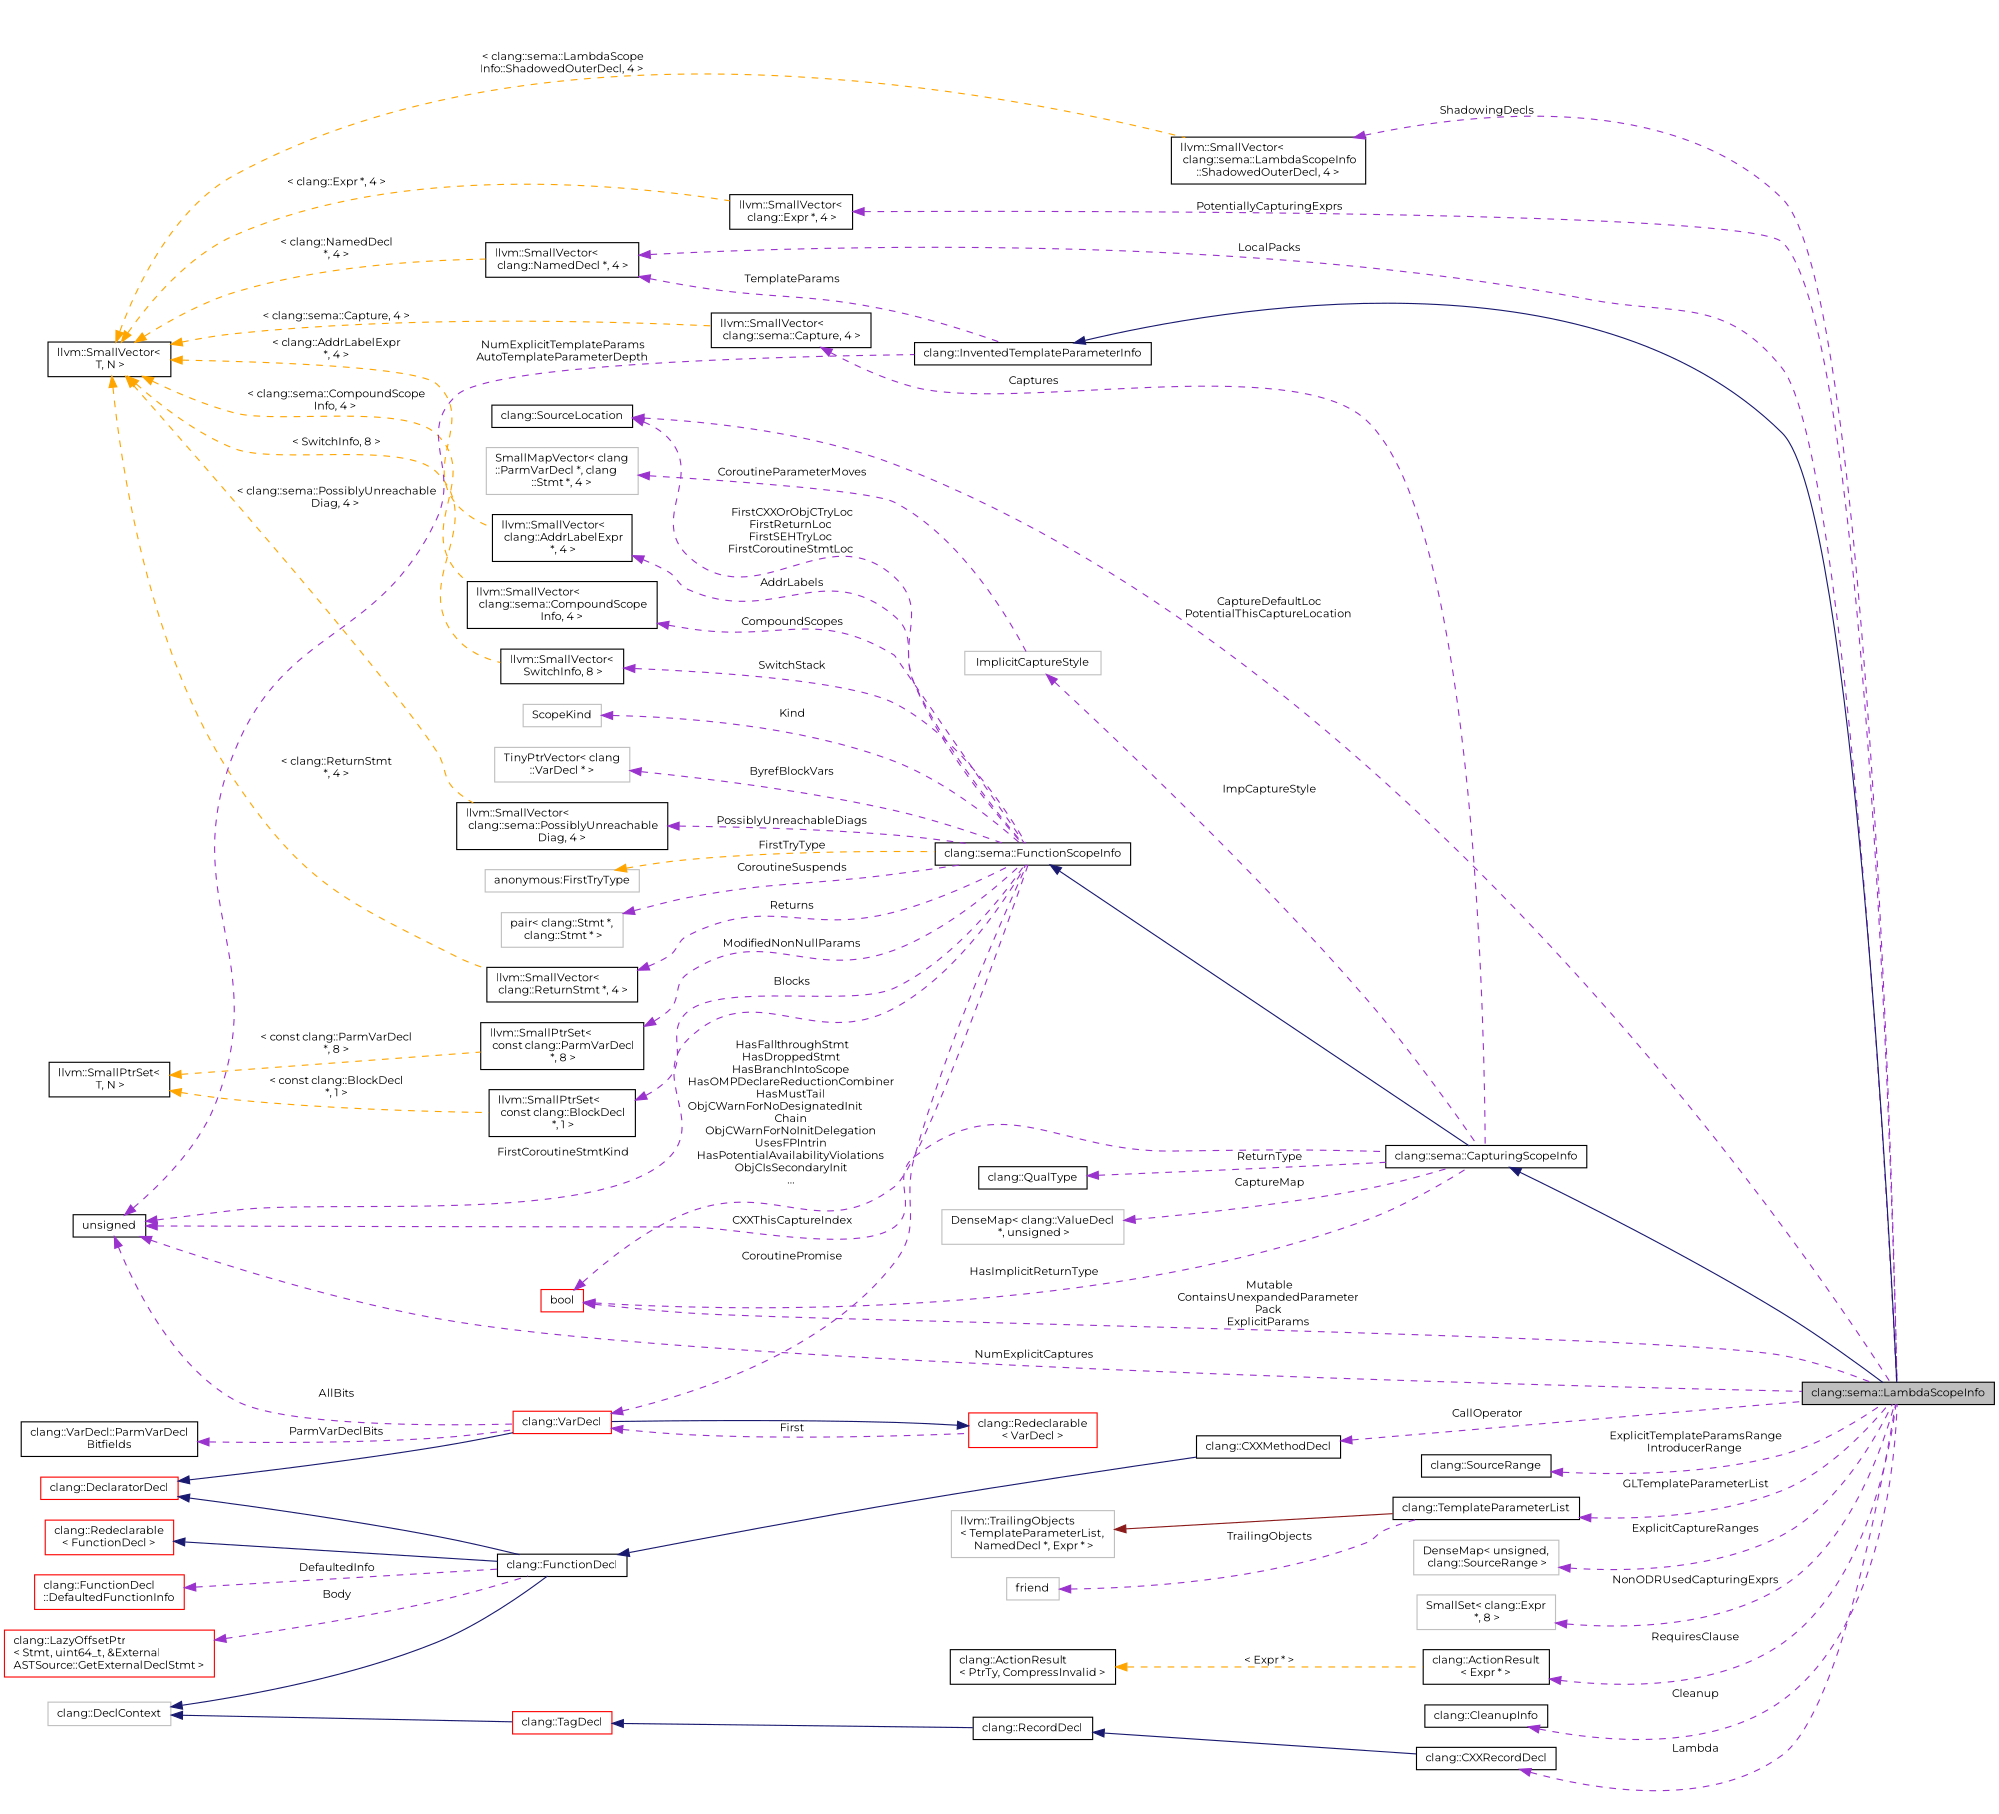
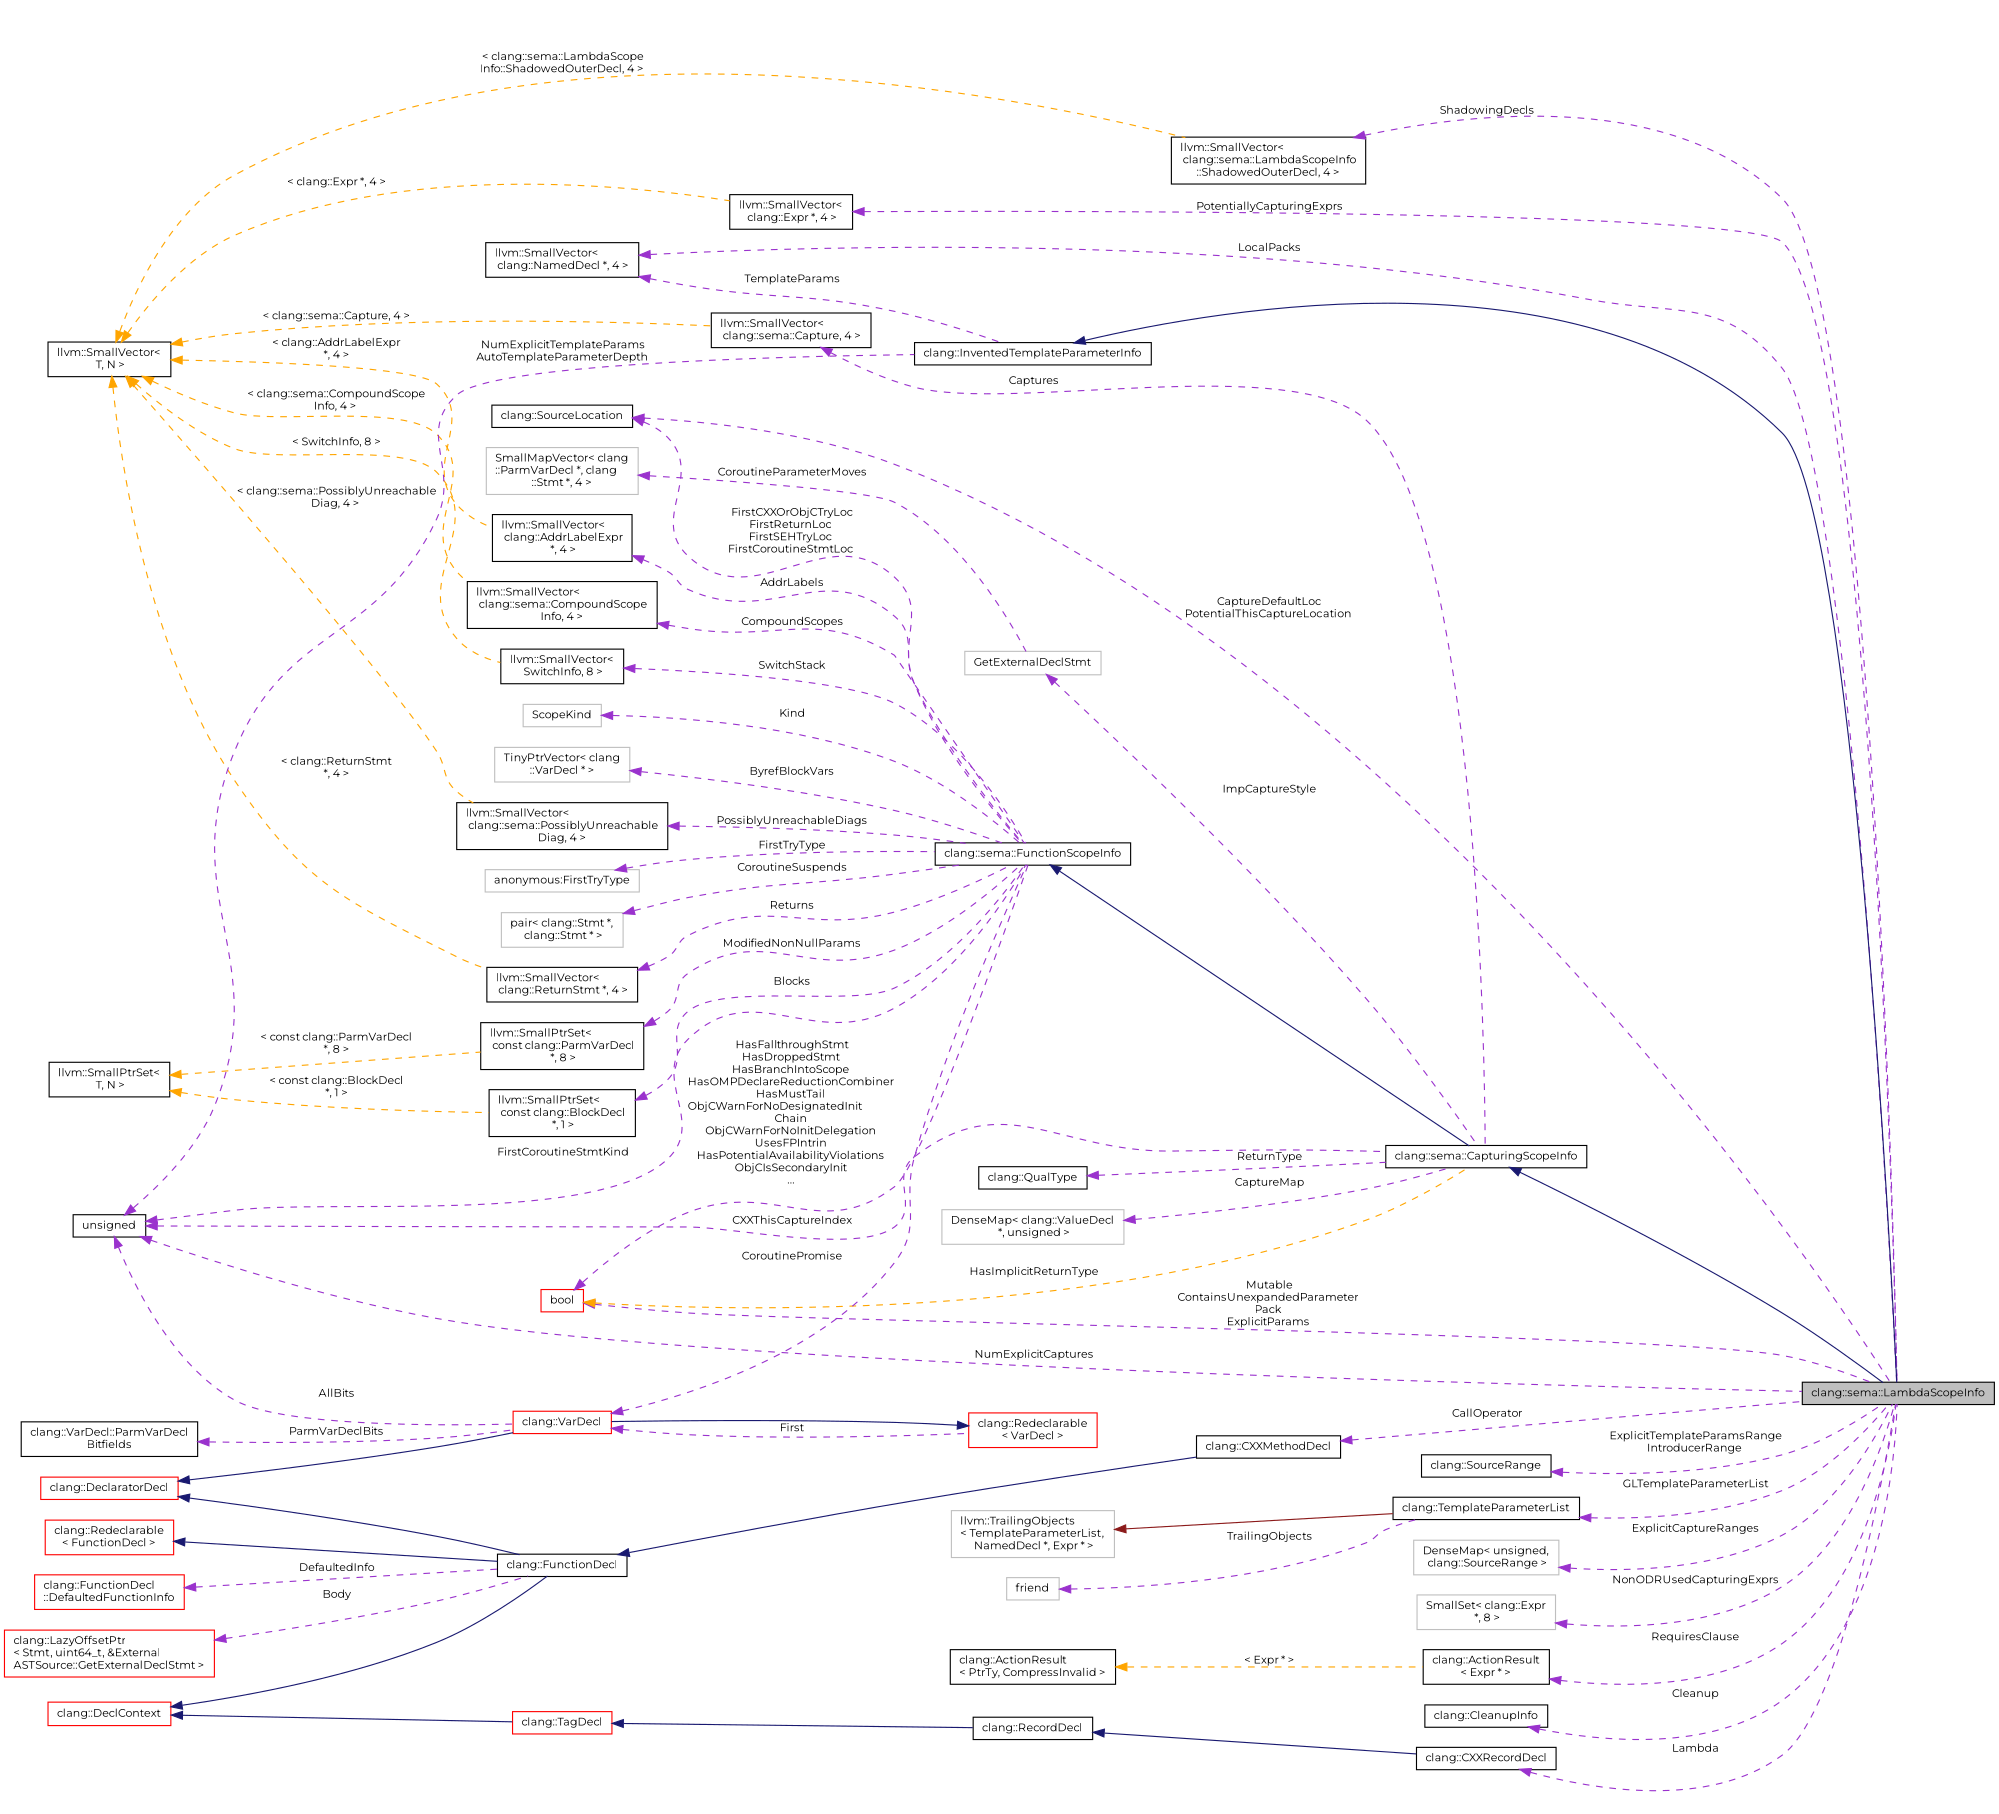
(309, 275) -> none
(1033, 663) -> (1033, 663)
(780, 854) -> (780, 854)
(1042, 1292) -> (1042, 1292)
(109, 1714) -> (109, 1714)
